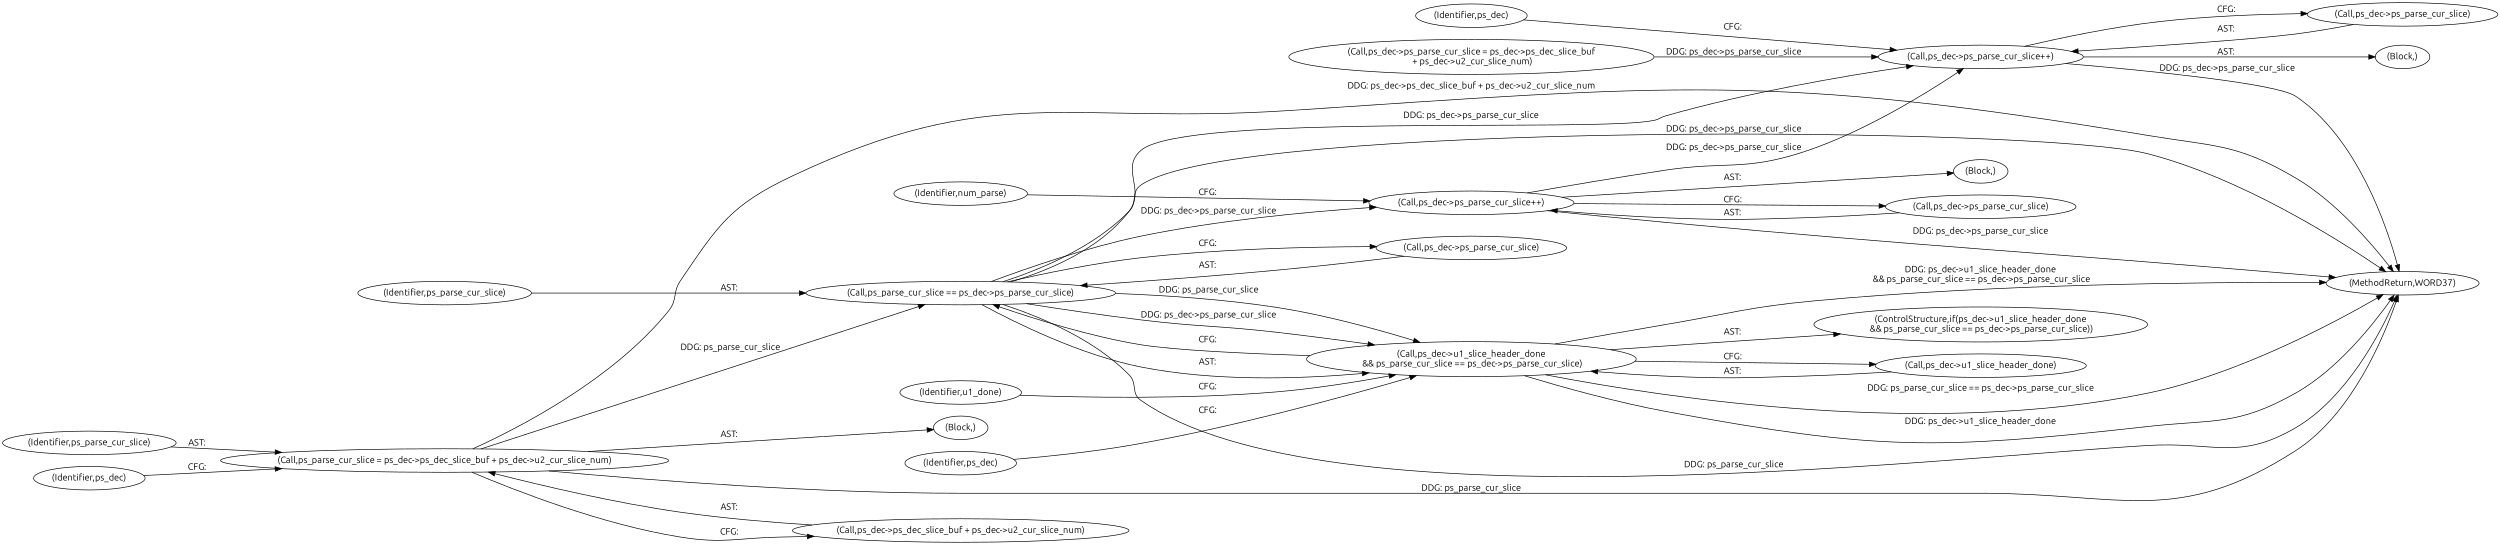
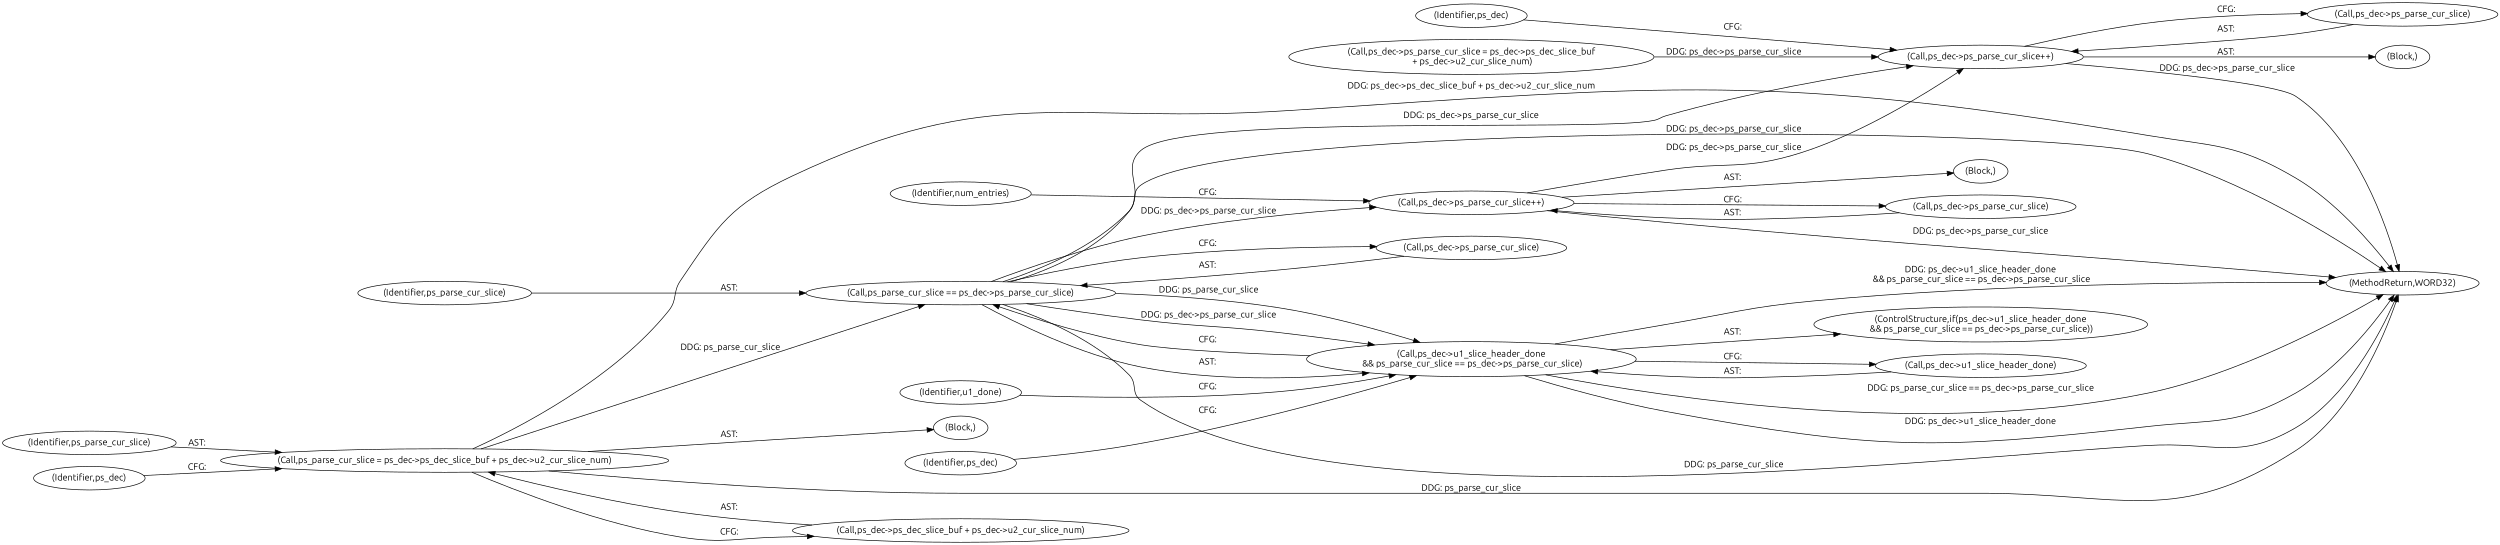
(961, 194) -> (961, 194)
(2403, 283) -> (2403, 283)
